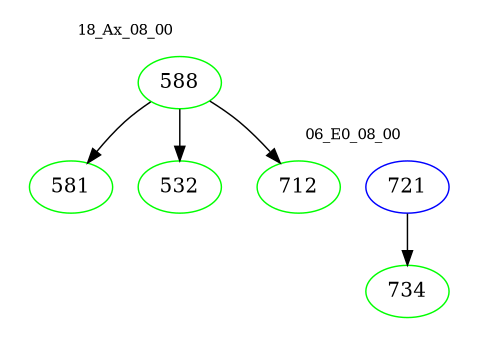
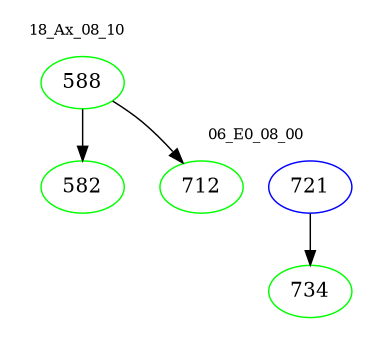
(125, 31) -> (77, 31)
(71, 187) -> none
(180, 187) -> (83, 187)
